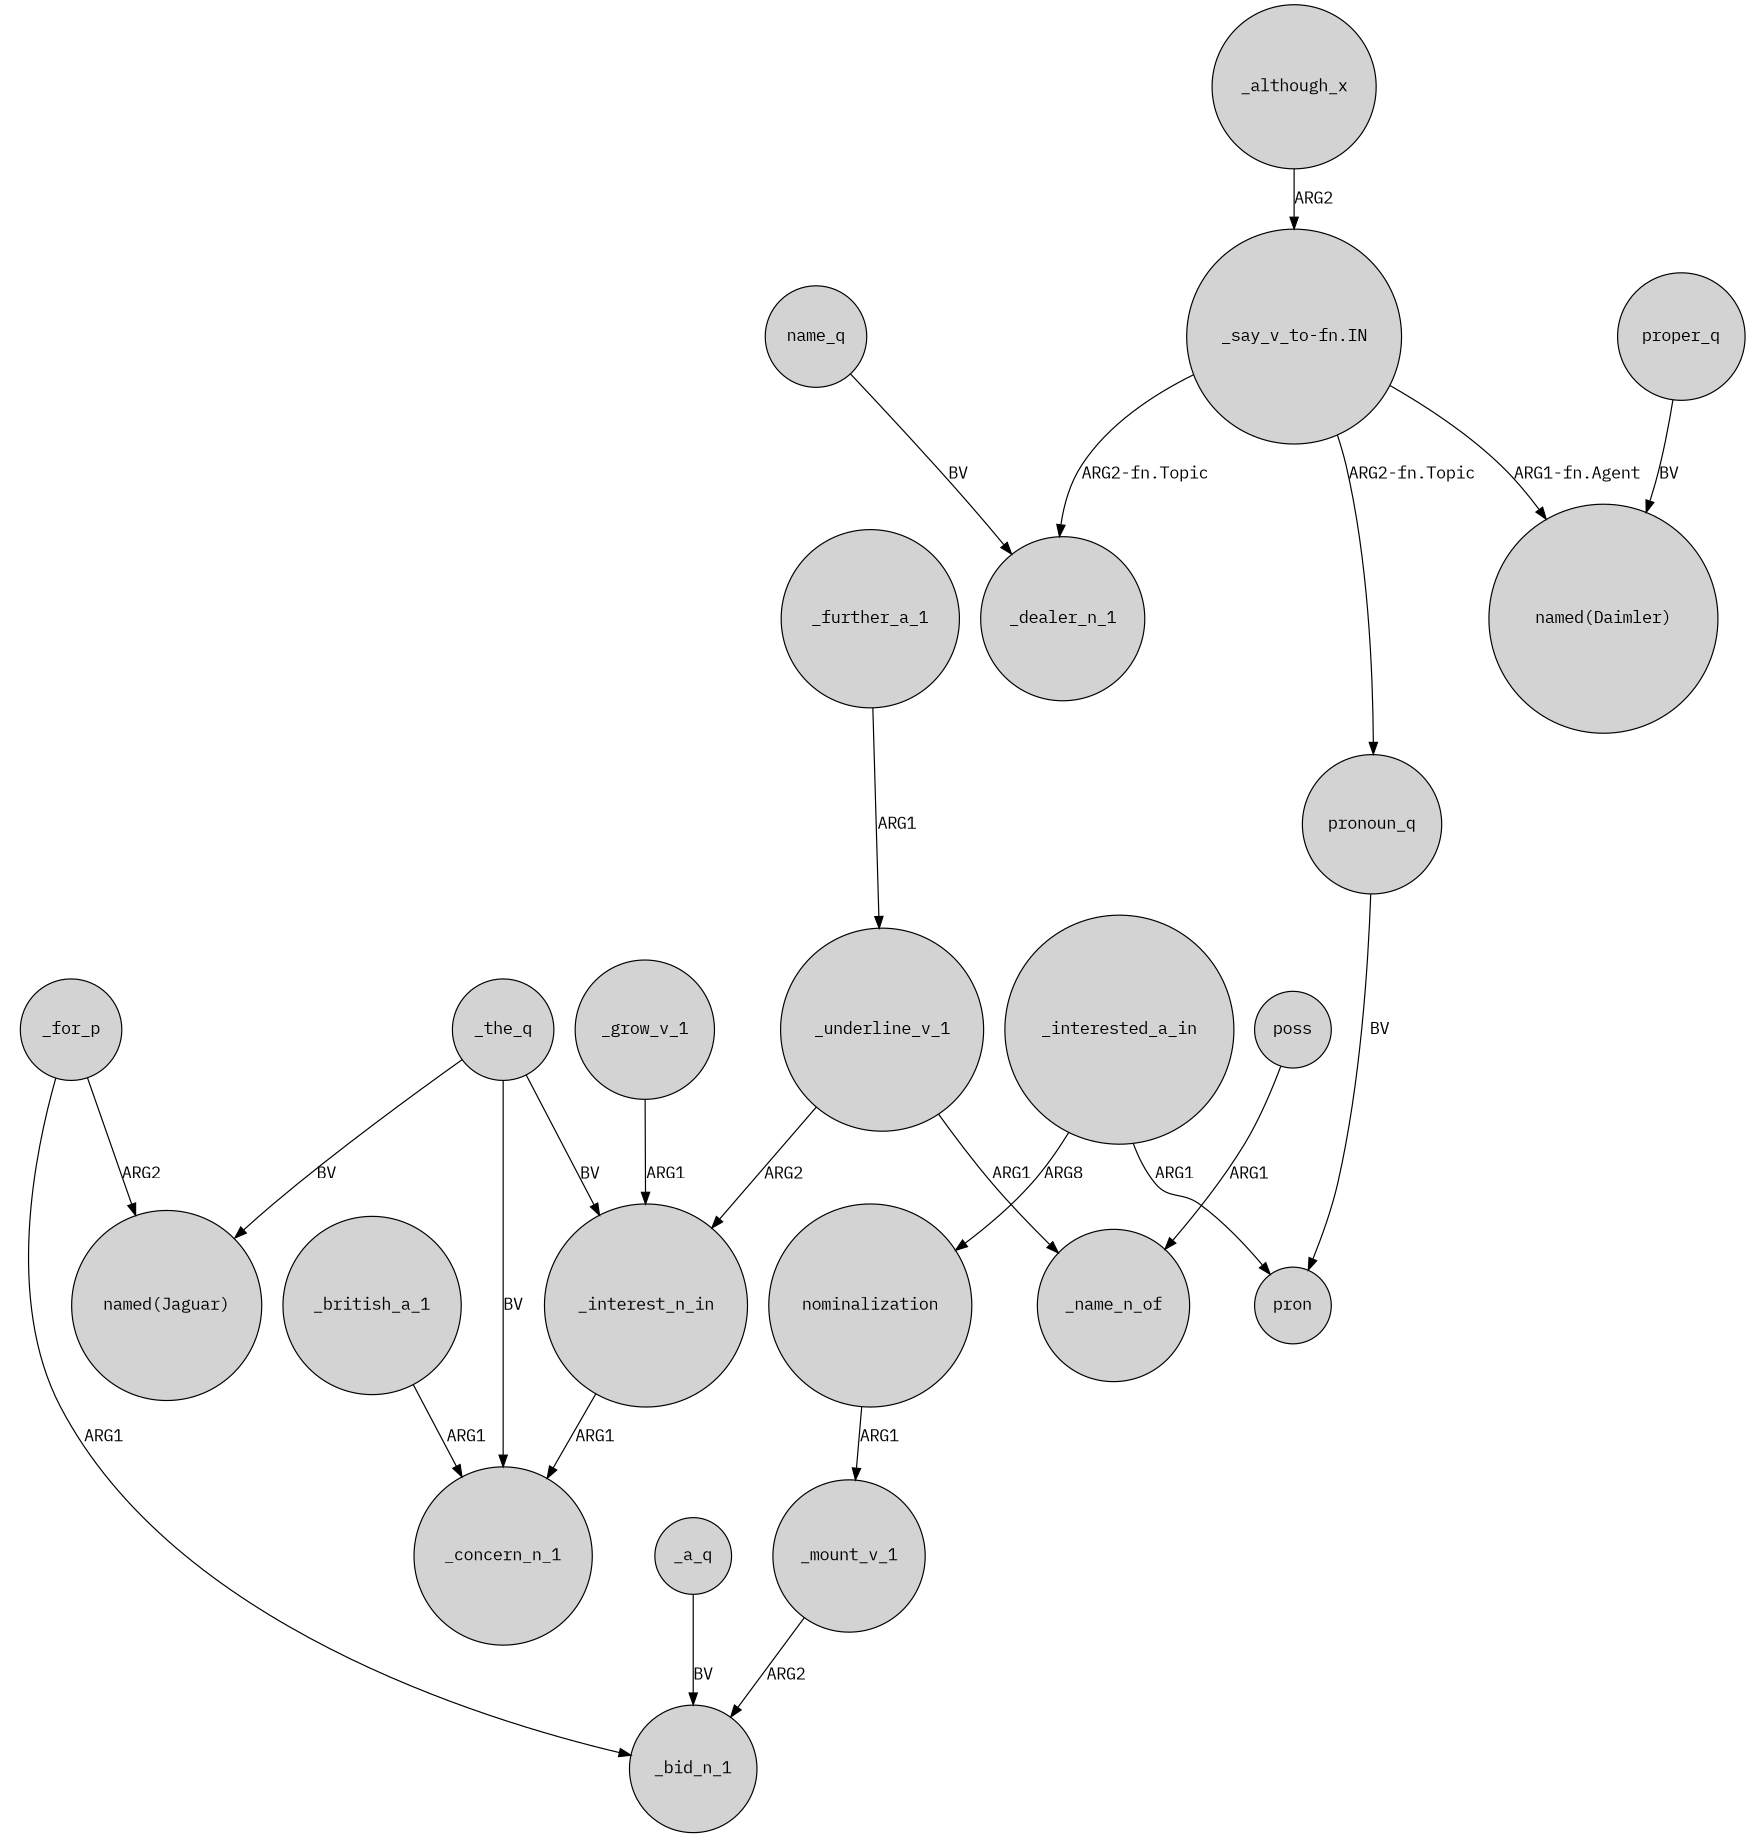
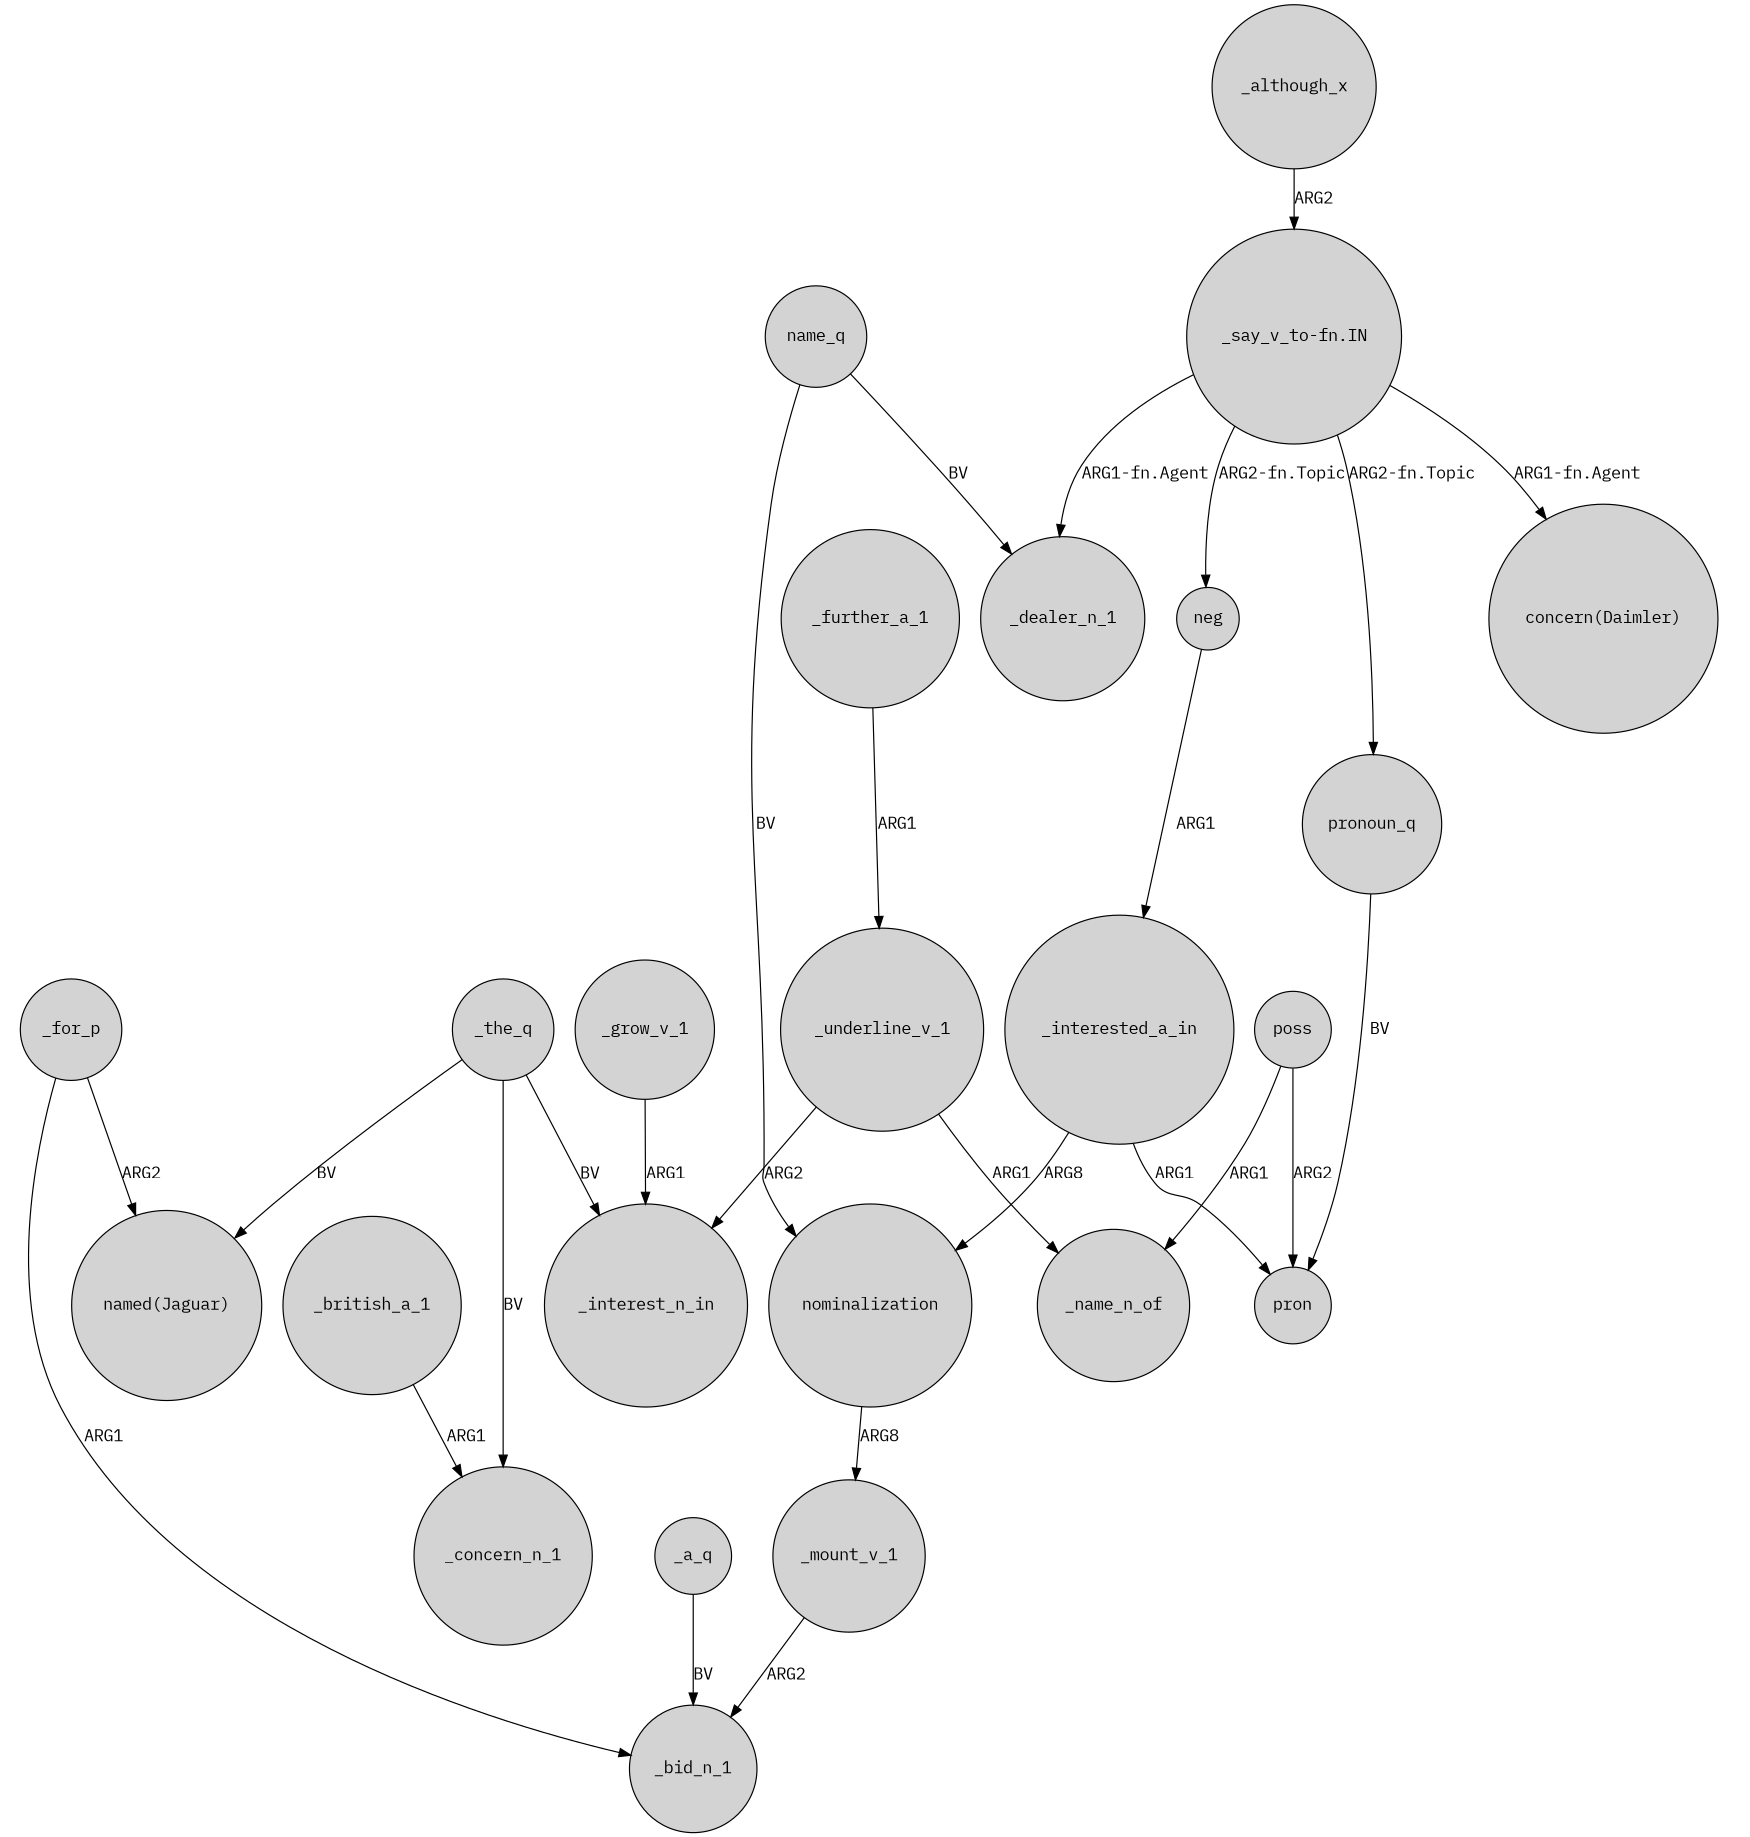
(1681, 336) -> none
(1145, 474) -> (1145, 474)
none -> (1208, 619)
(1603, 619) -> (1603, 619)
none -> (753, 807)
none -> (1293, 1162)
(575, 1431) -> none
(880, 1437) -> (880, 1437)
